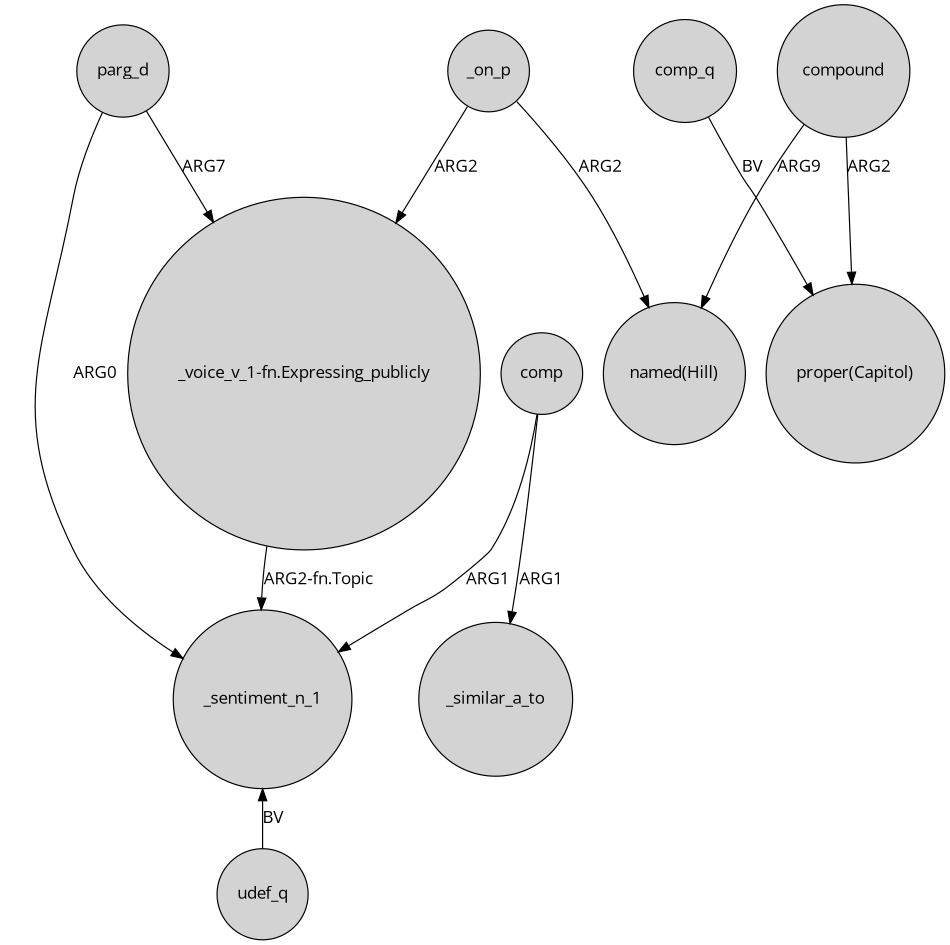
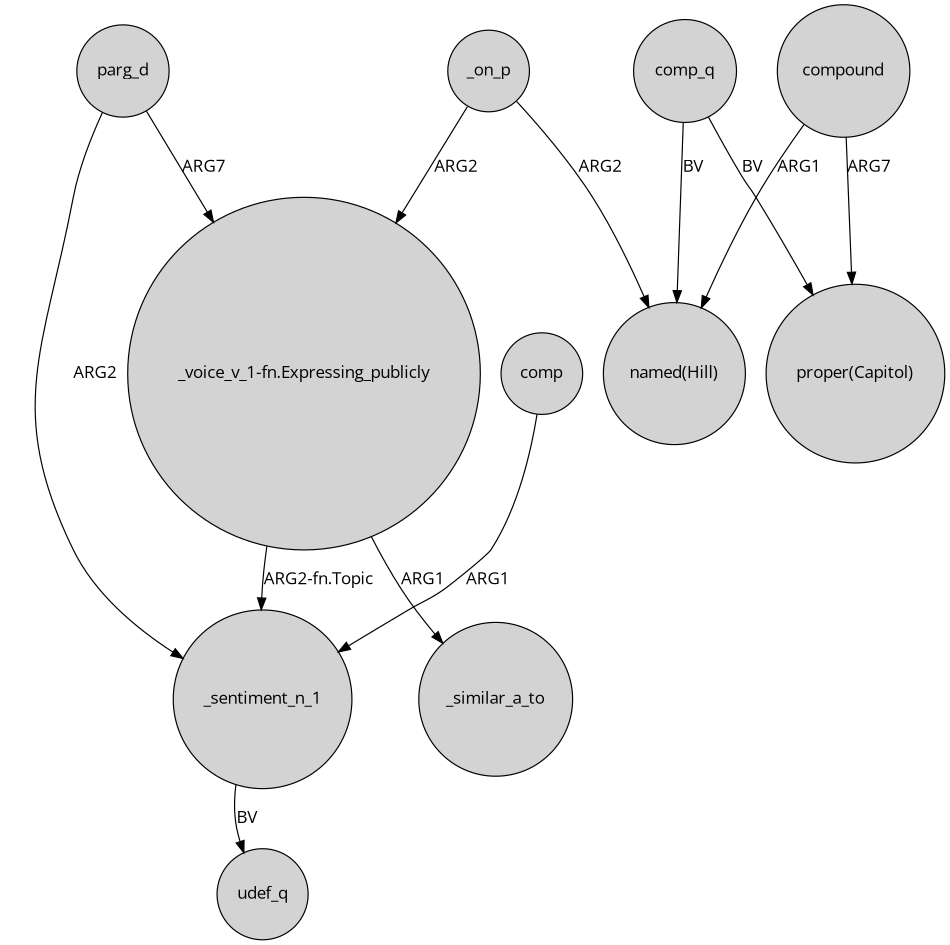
(799, 167) -> (799, 167)
(869, 167) -> (869, 167)
none -> (680, 207)
(95, 374) -> (95, 374)
(526, 513) -> (400, 587)
(263, 825) -> (235, 813)
